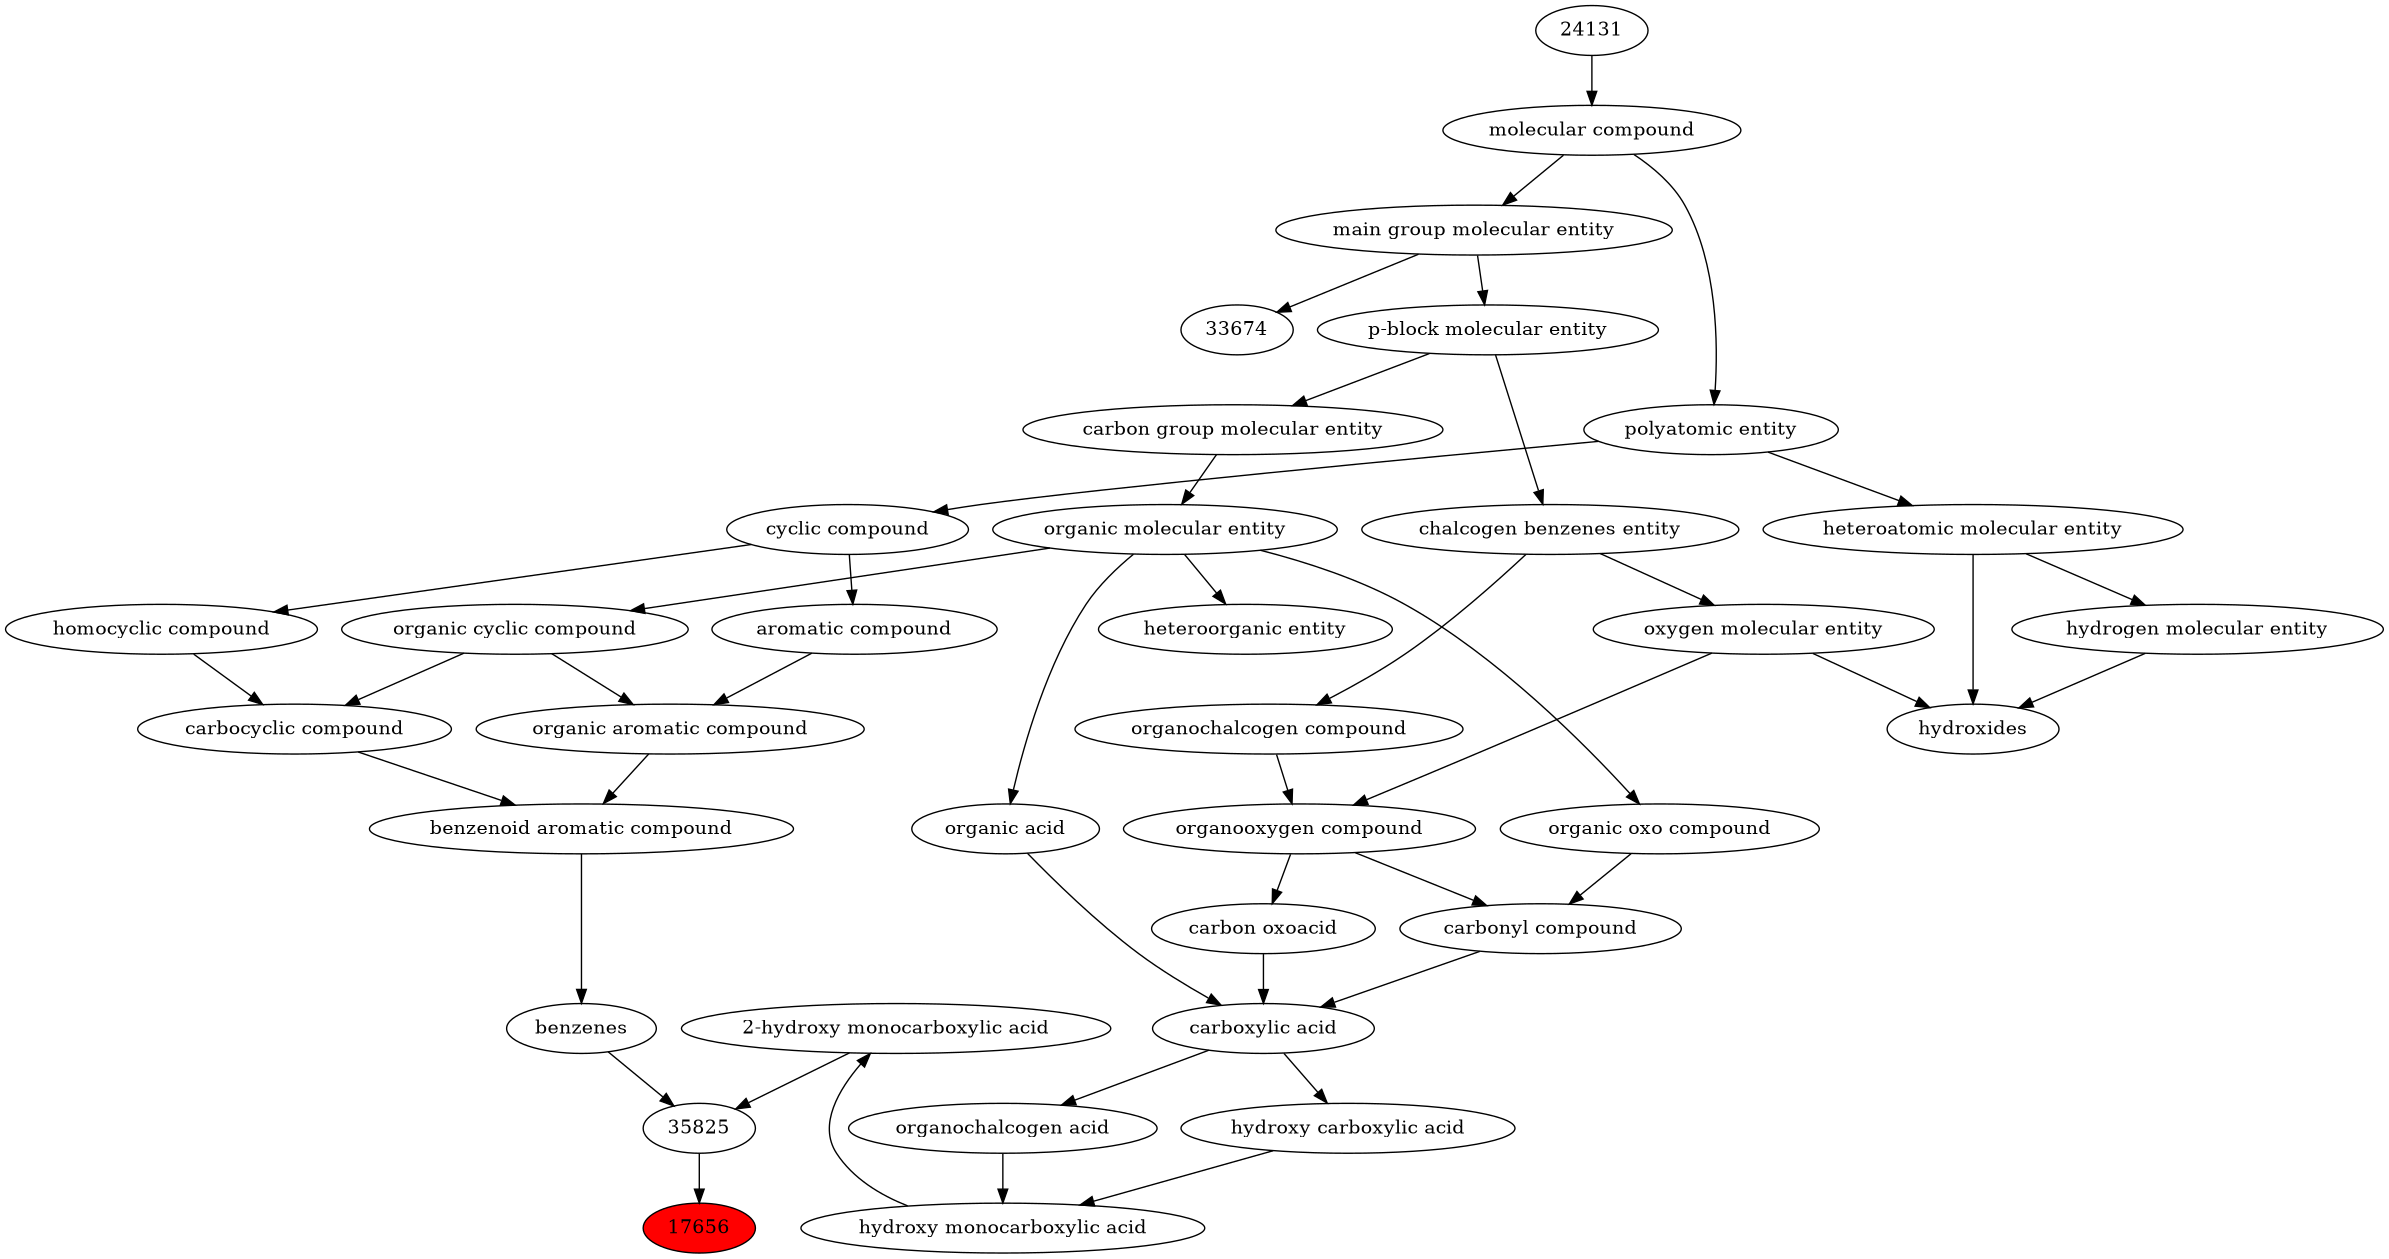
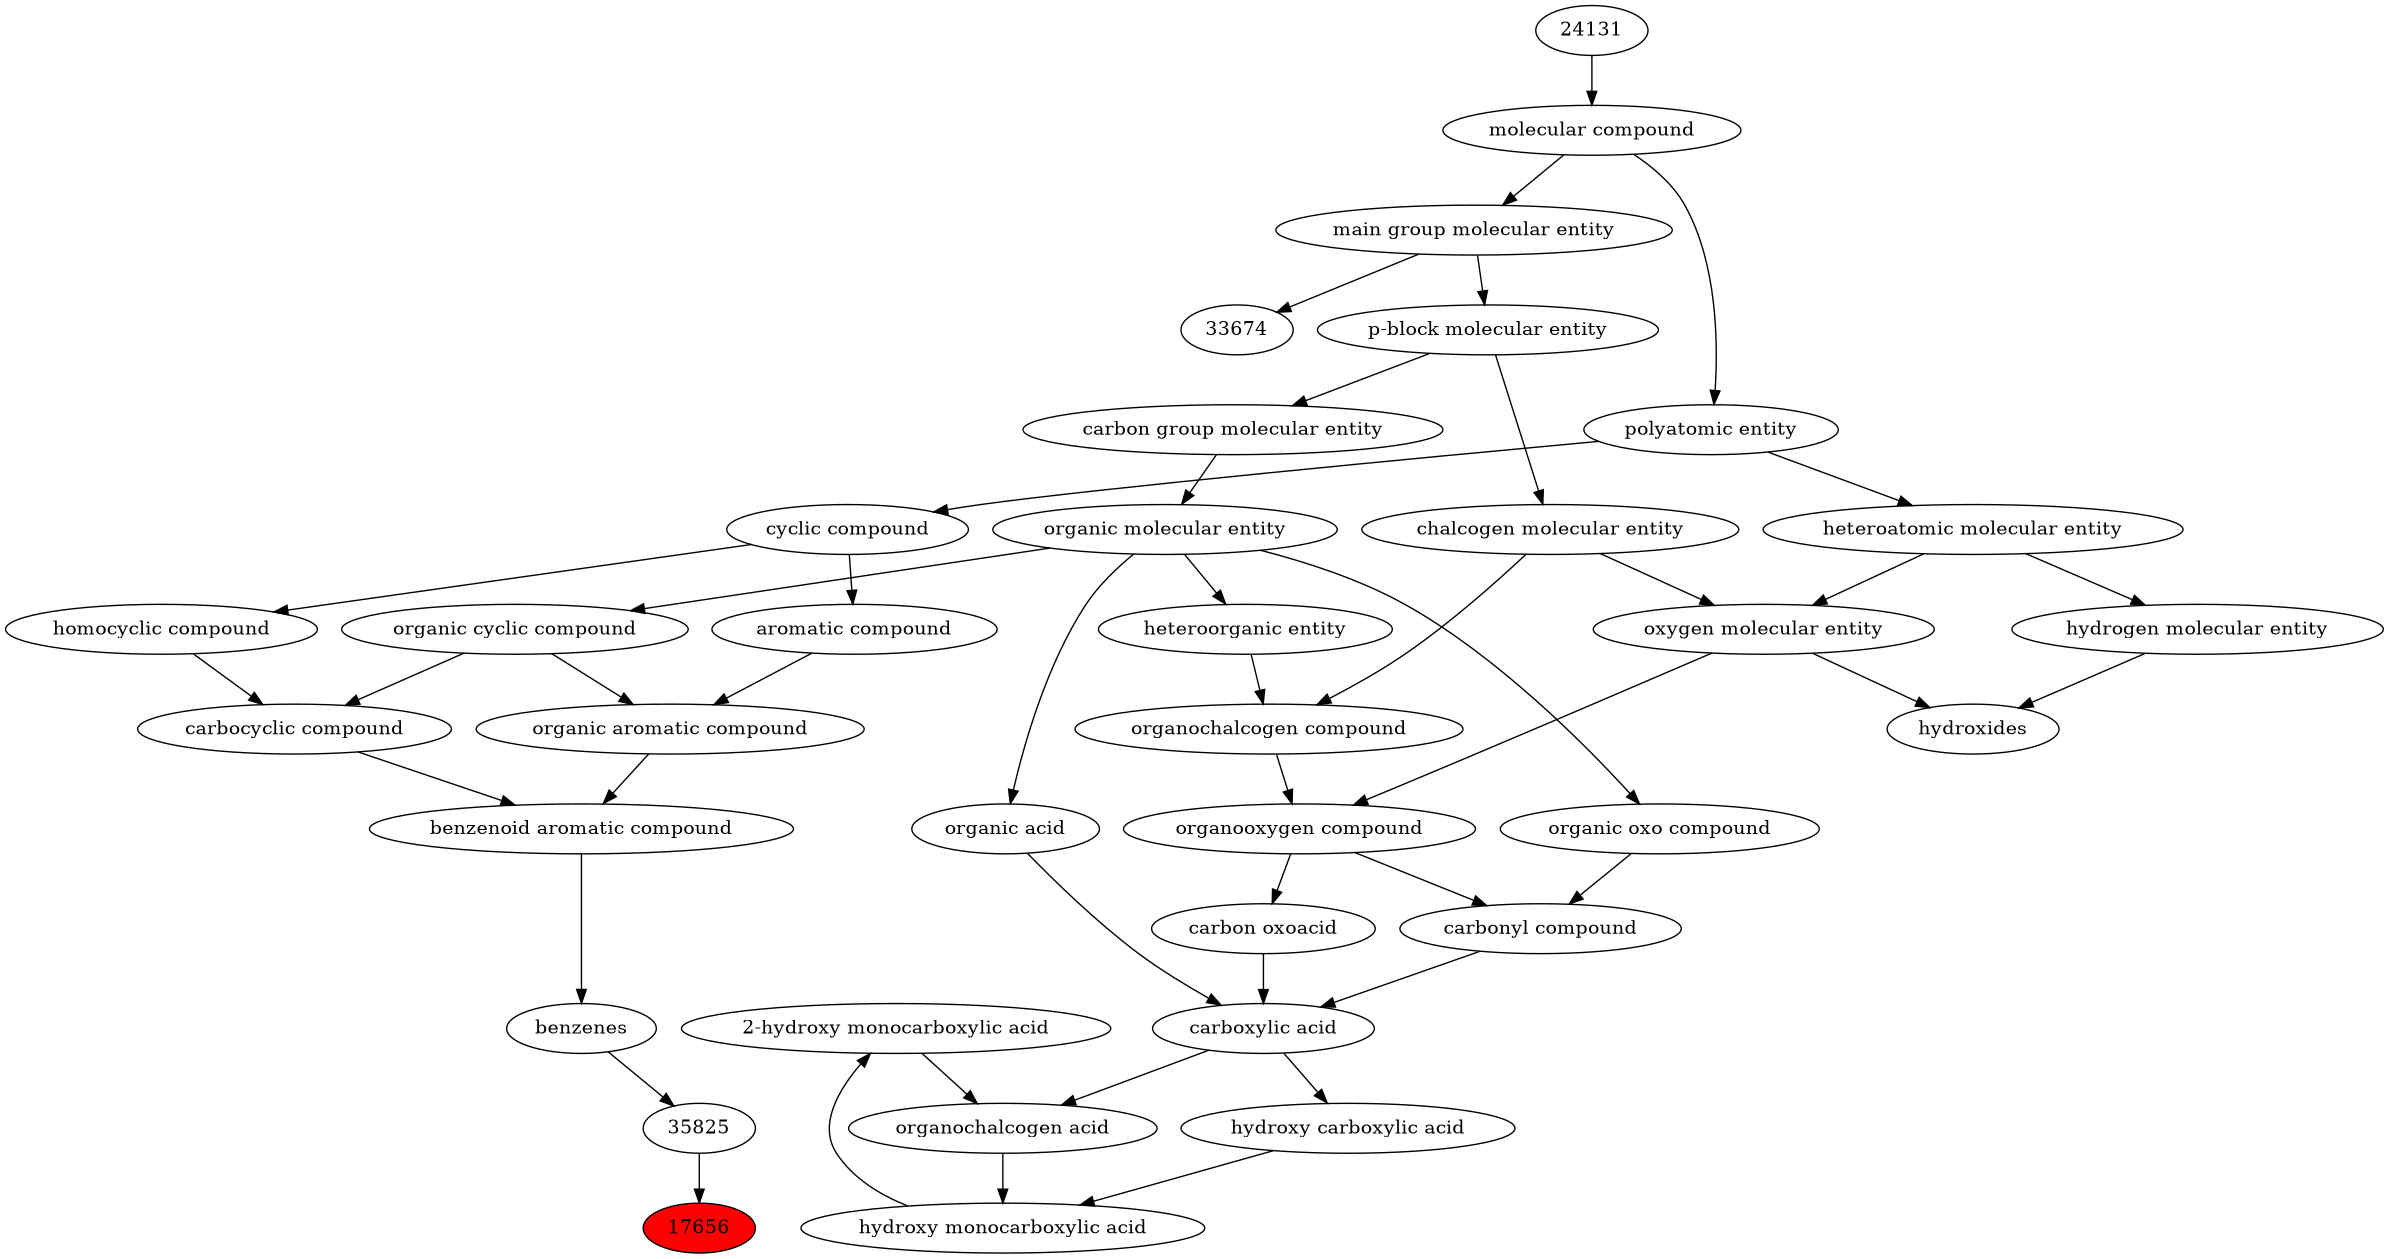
(1550, 529) -> (1550, 529)
(1973, 622) -> (1875, 577)
none -> (1256, 673)
(799, 1078) -> (944, 1074)
